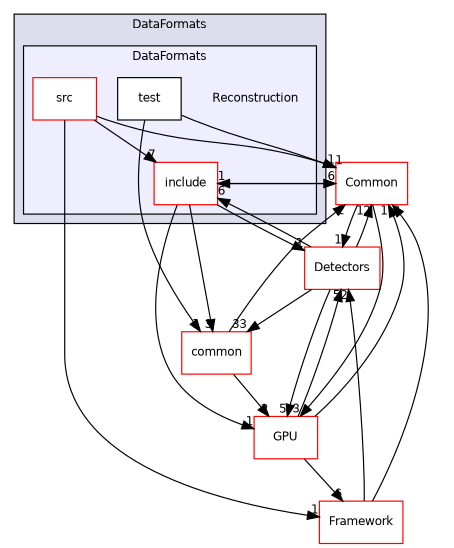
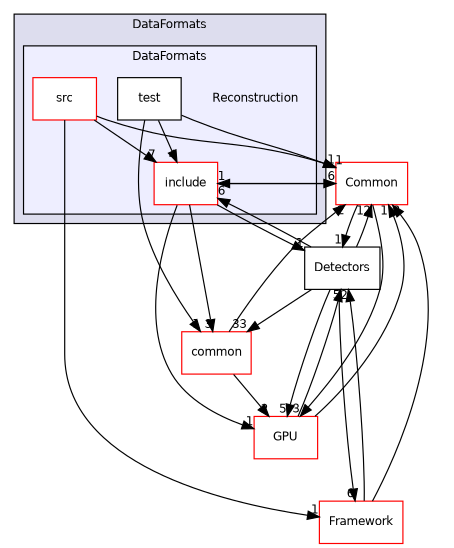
none -> (169, 144)
(342, 268) -> (342, 268)
(320, 476) -> (344, 399)
